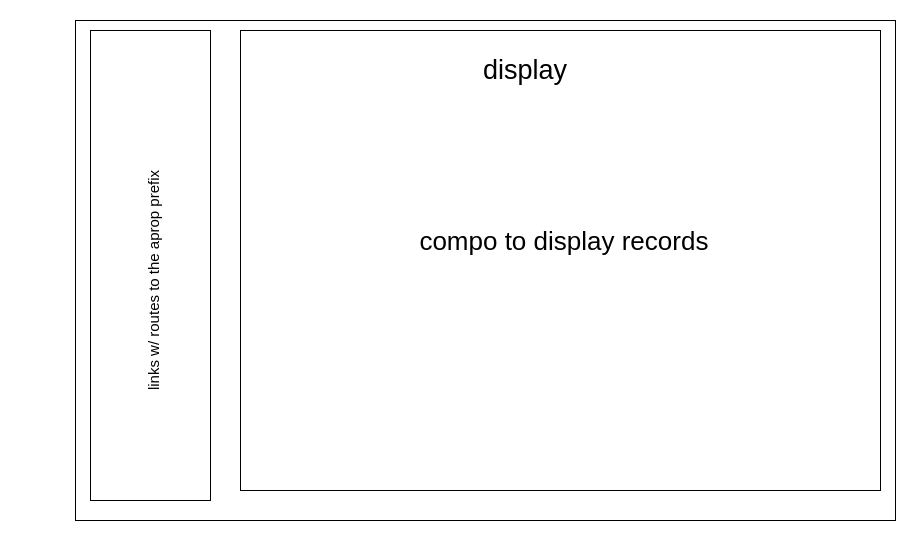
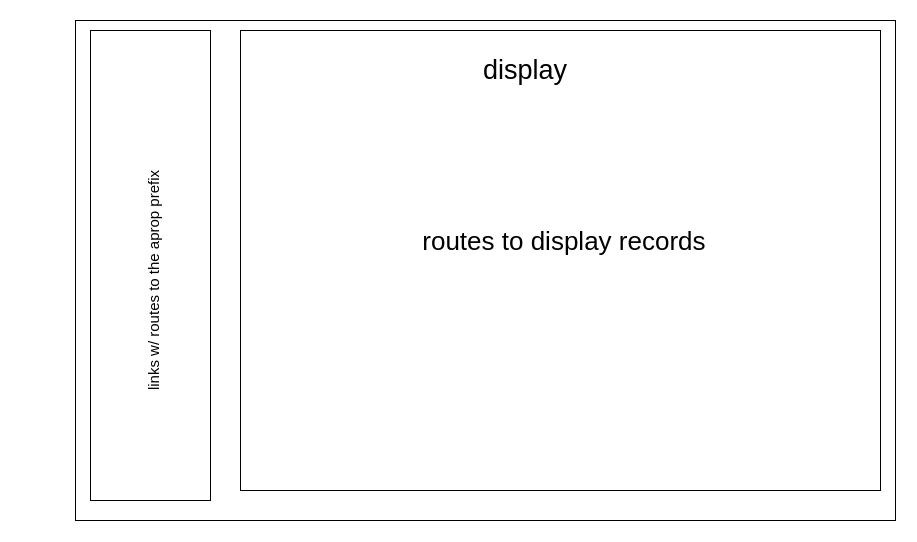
(568, 241) -> (568, 241)
